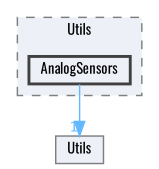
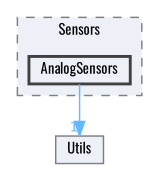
(80, 31) -> (80, 31)
